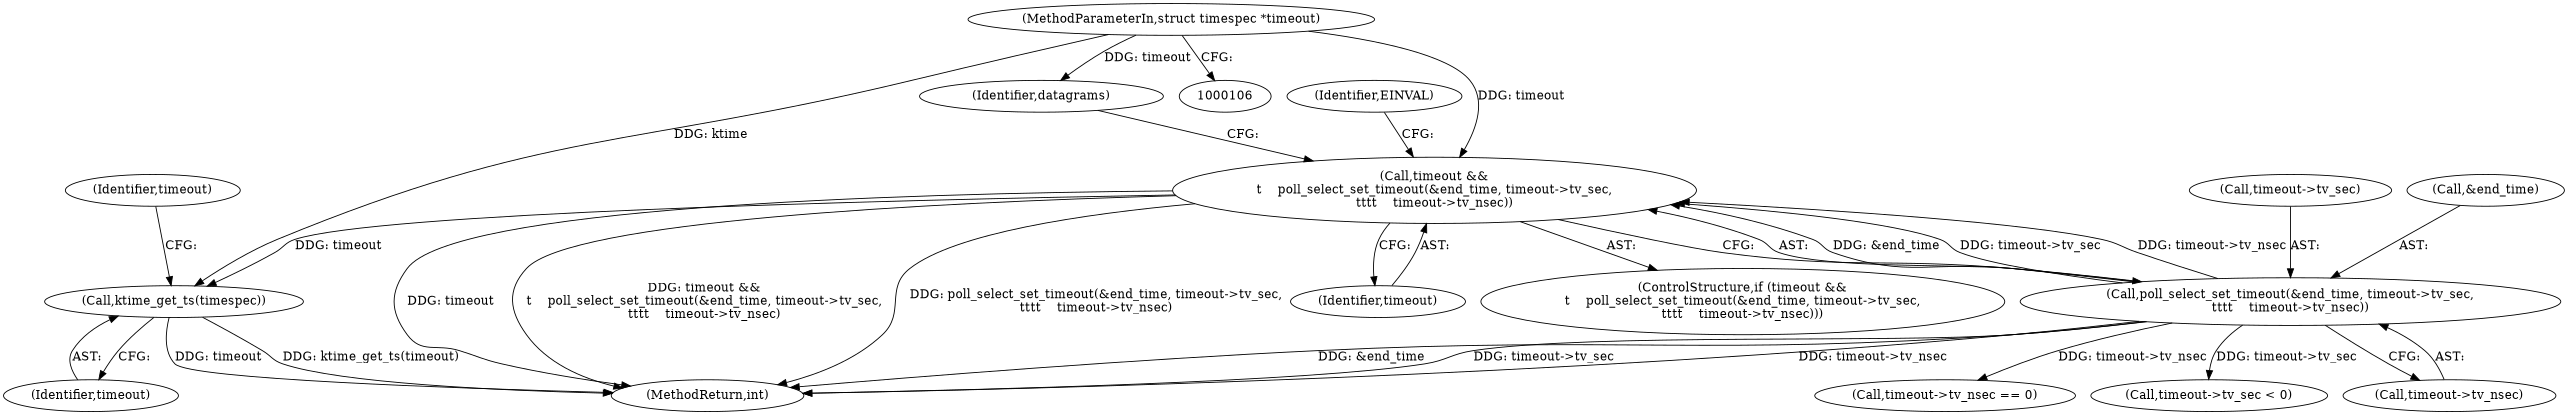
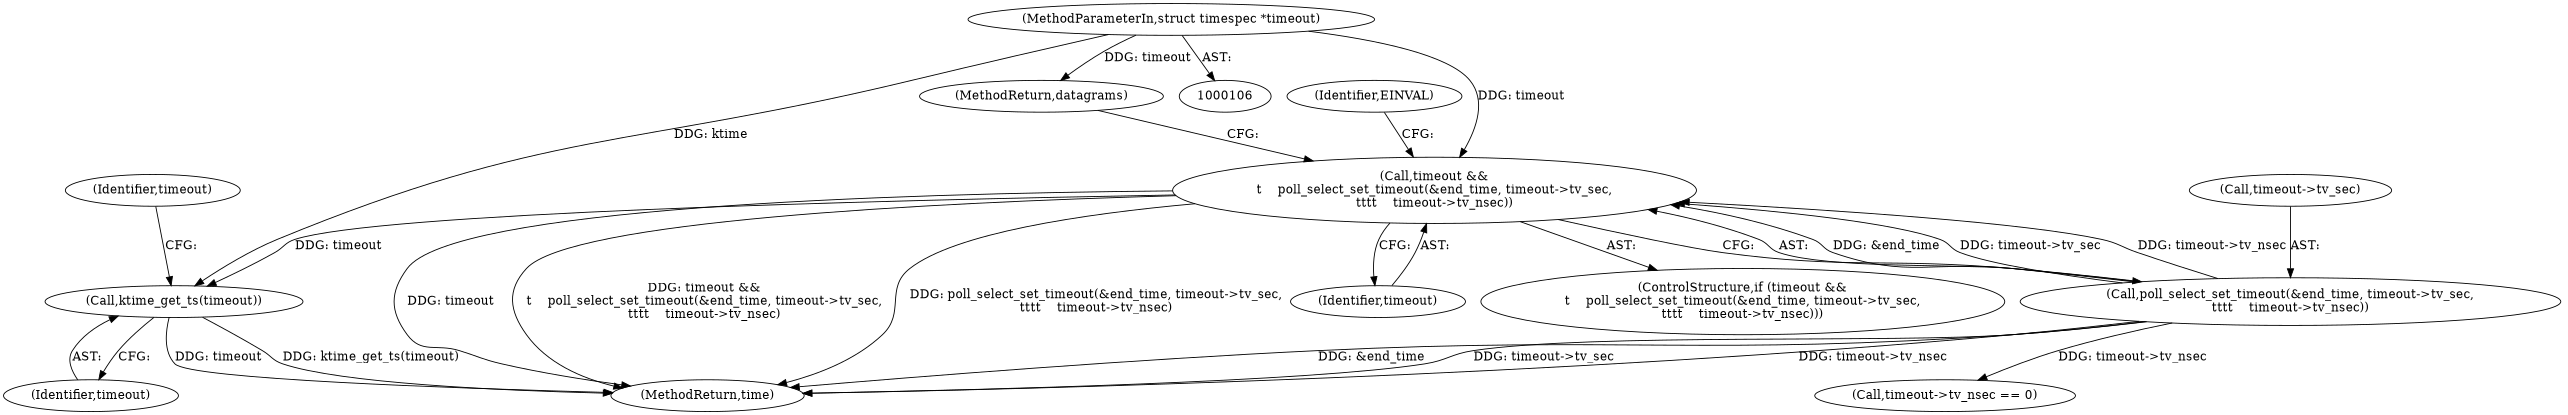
(1219, 58) -> (1219, 58)
(1041, 96) -> (1041, 96)
(2486, 190) -> none
(174, 302) -> (174, 302)
(708, 396) -> (708, 396)
(2209, 396) -> none
(2449, 396) -> none
